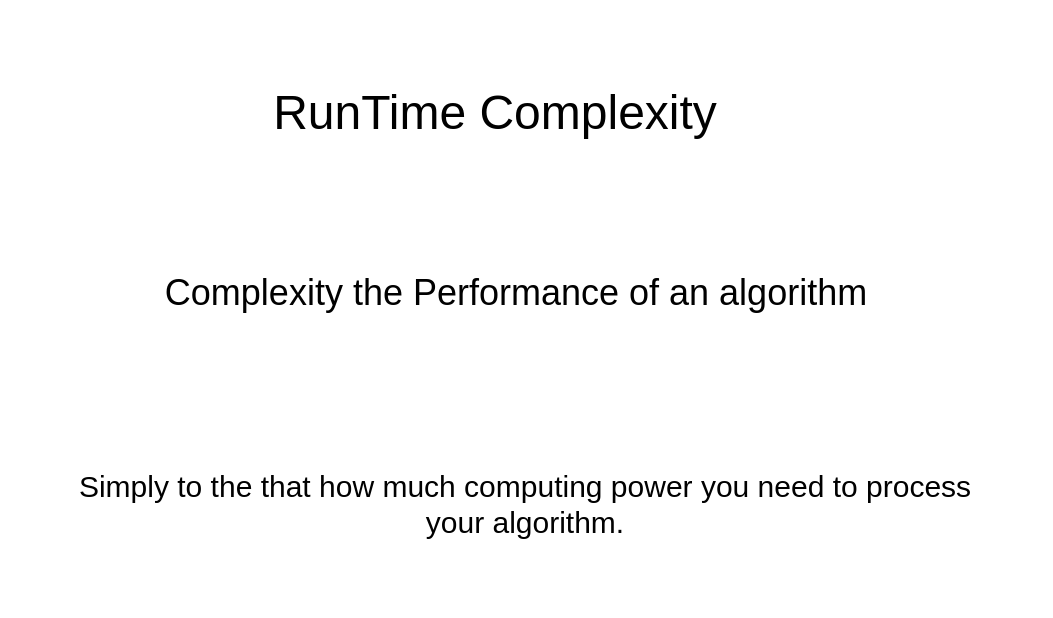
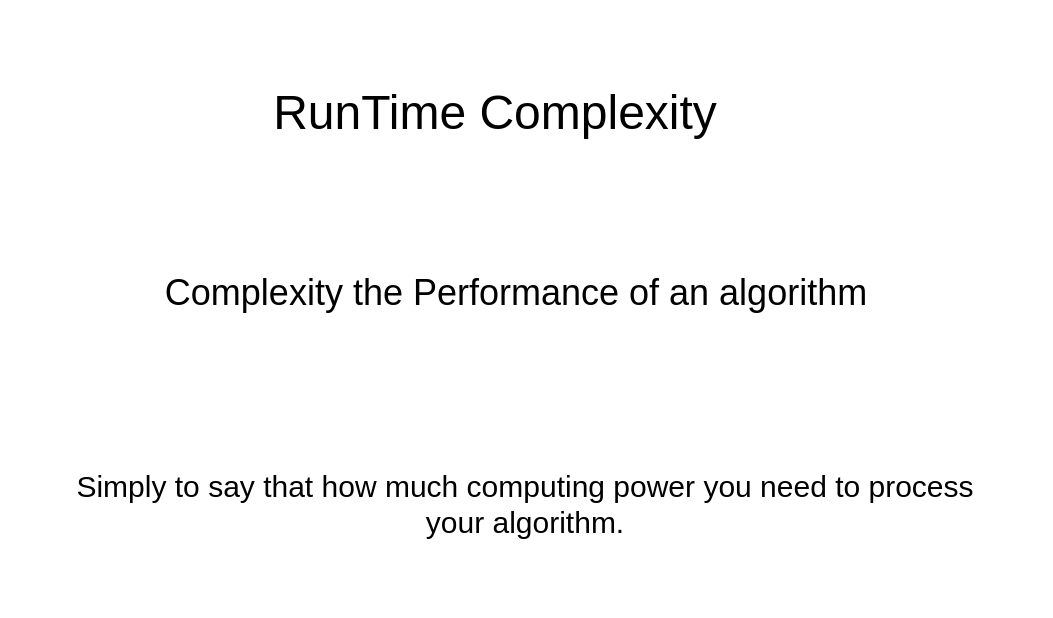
(526, 503) -> (526, 503)
